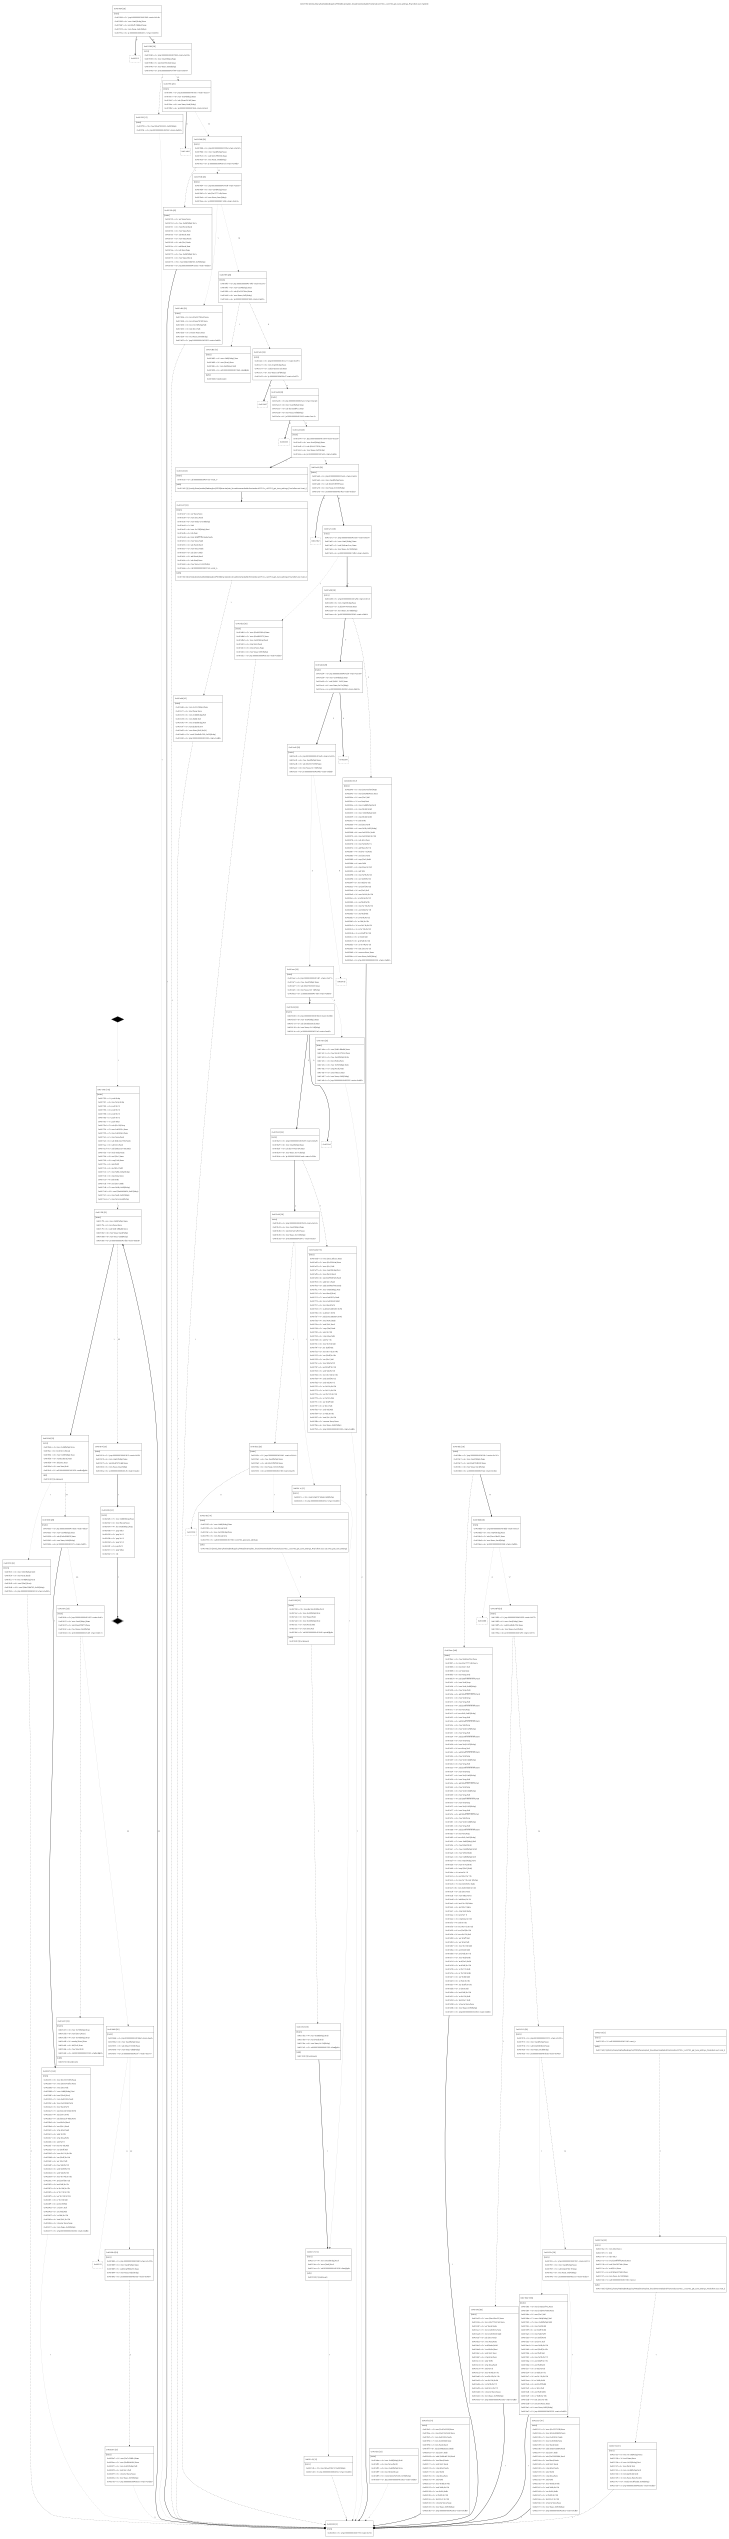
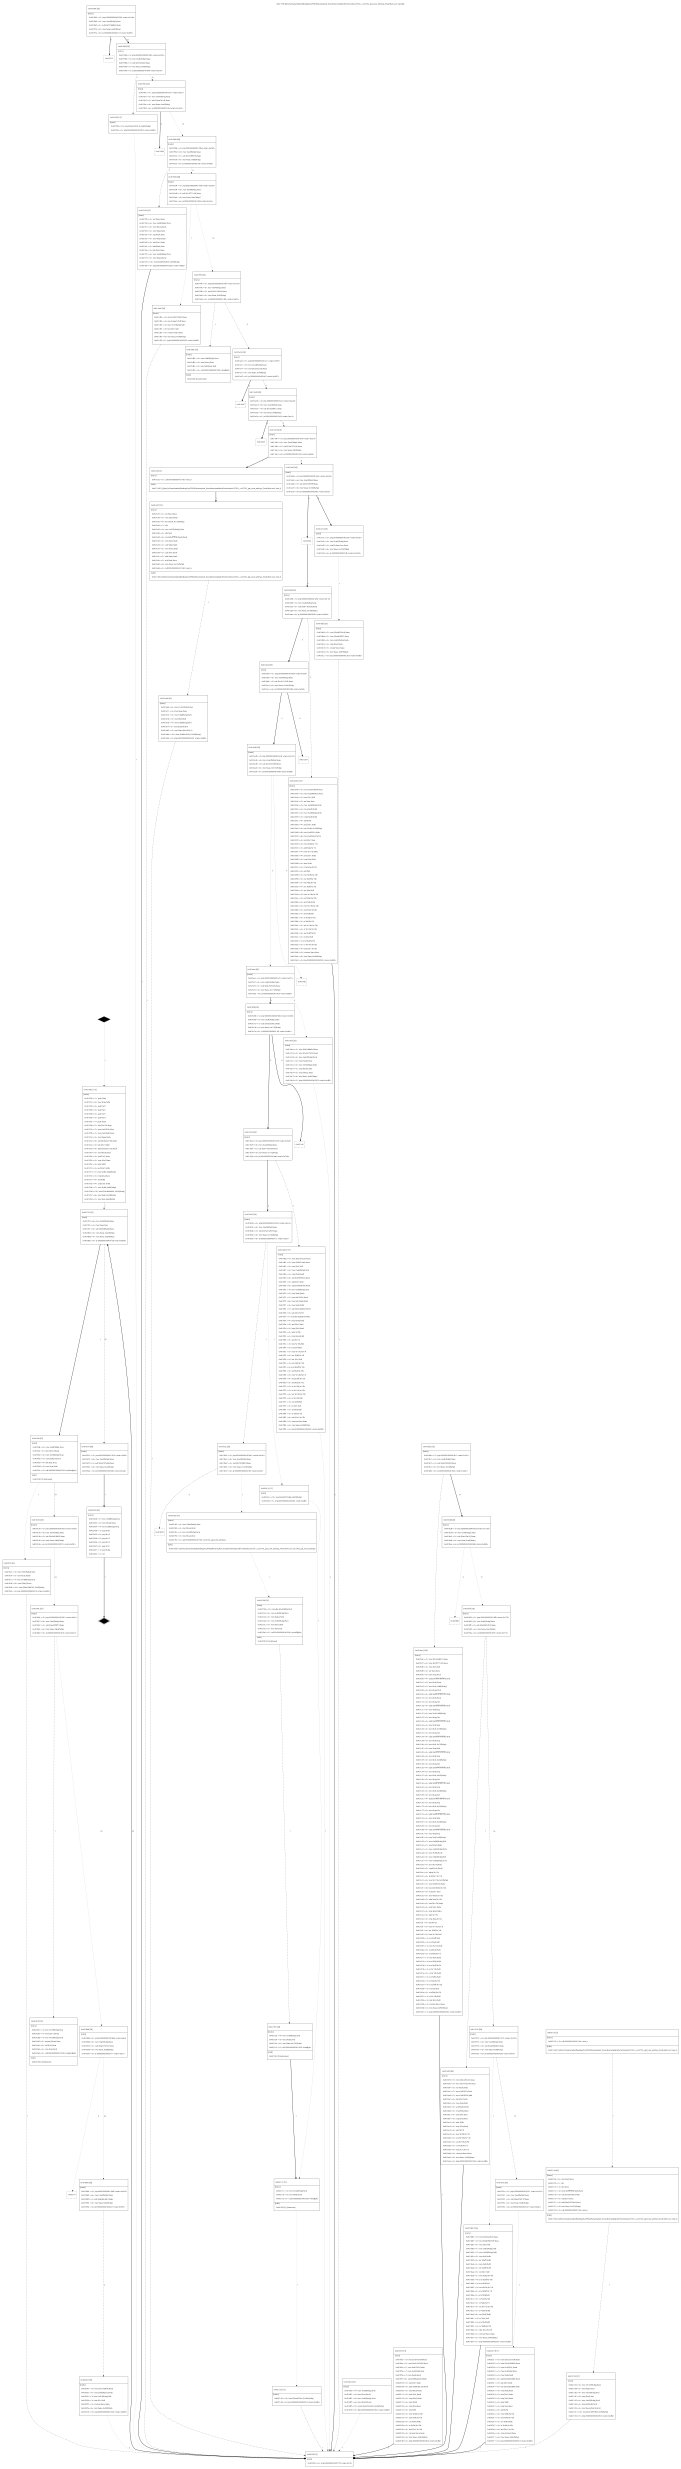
(347, 571) -> (307, 565)
(66, 2151) -> none
